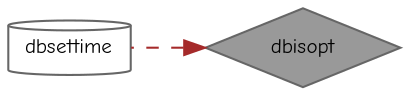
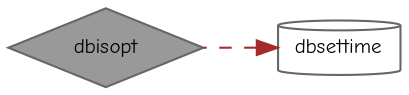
(157, 48) -> (230, 48)
